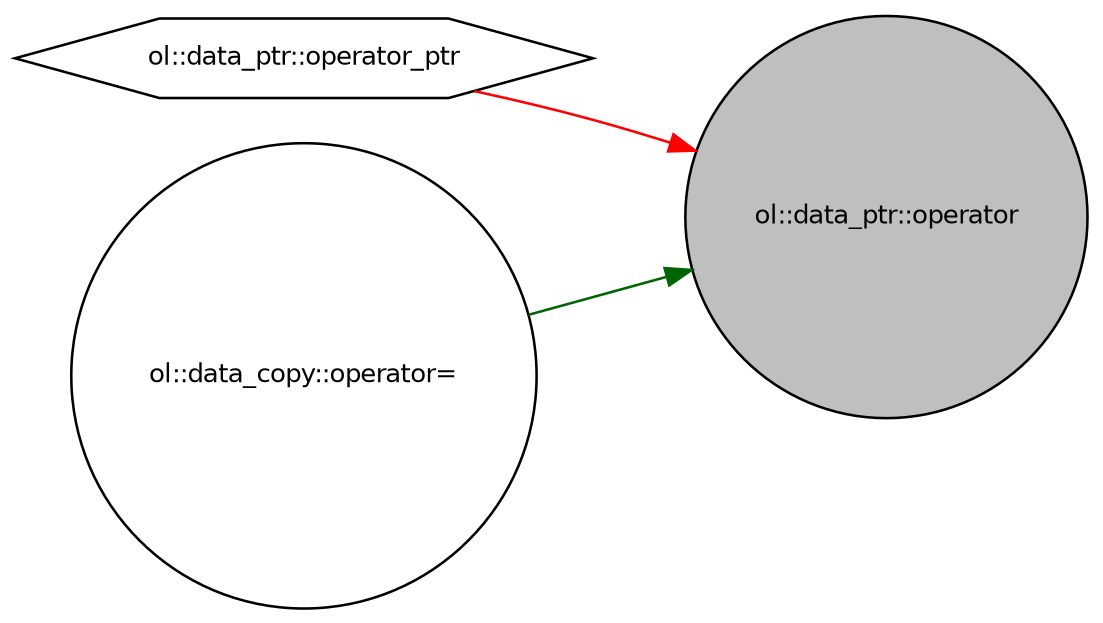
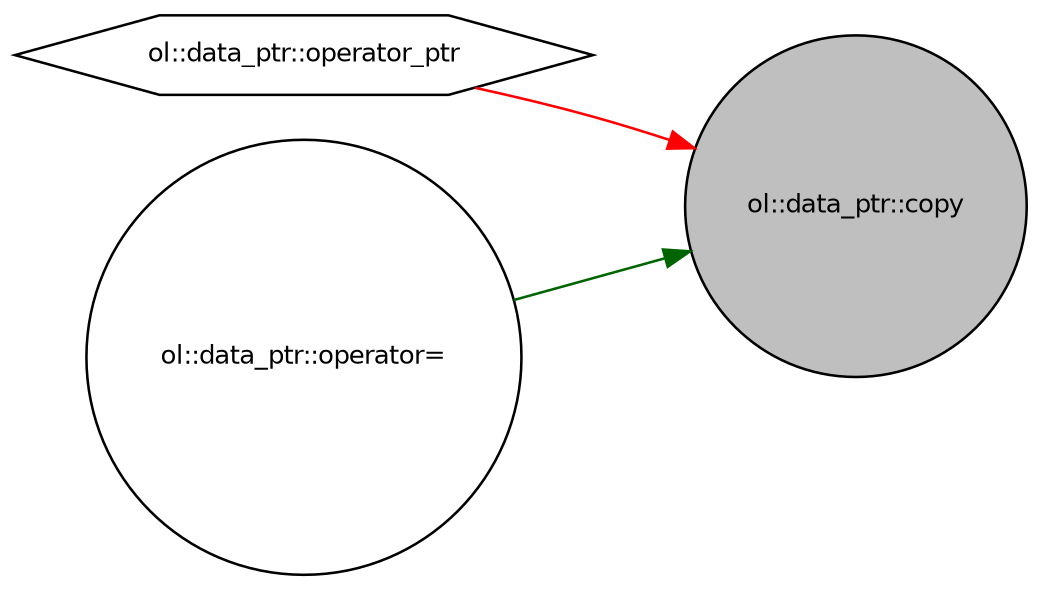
(886, 217) -> (856, 206)
(304, 376) -> (304, 357)
